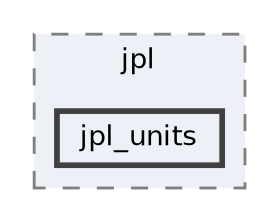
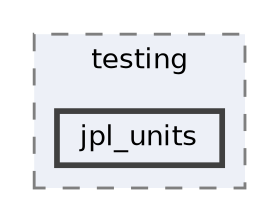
(140, 61) -> (140, 61)
